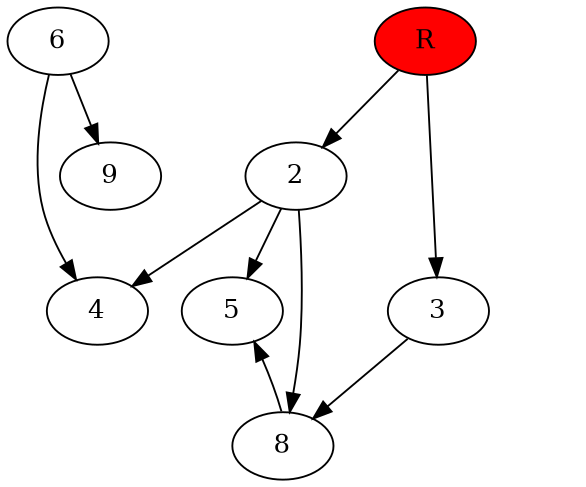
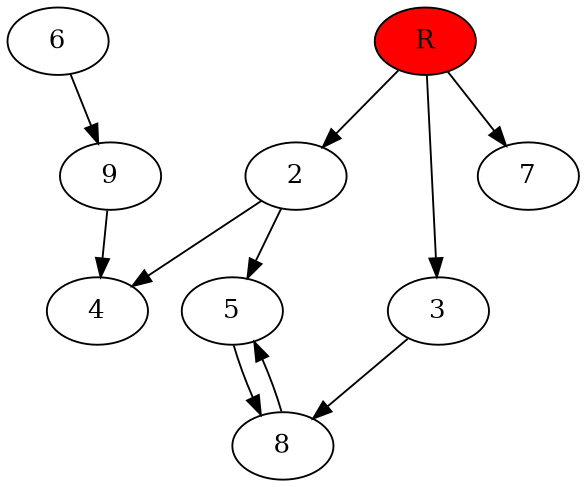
(38, 171) -> (105, 234)
none -> (528, 176)
(302, 302) -> (242, 372)
